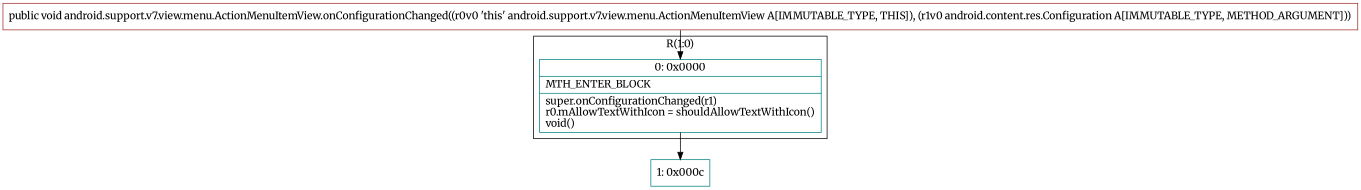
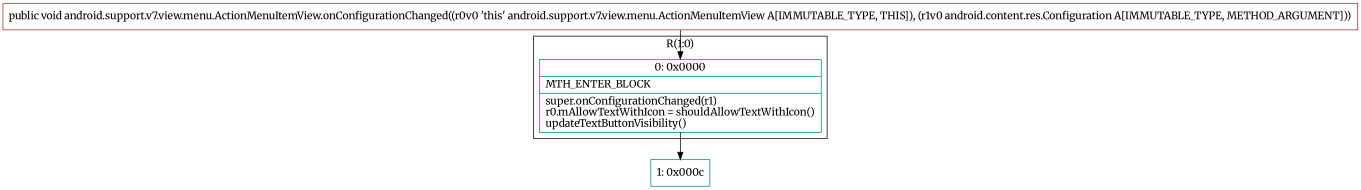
(560, 124) -> (616, 124)
